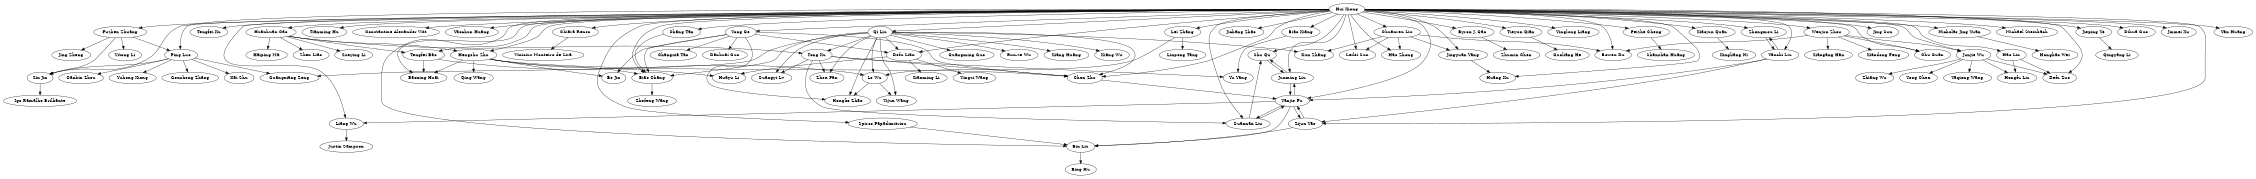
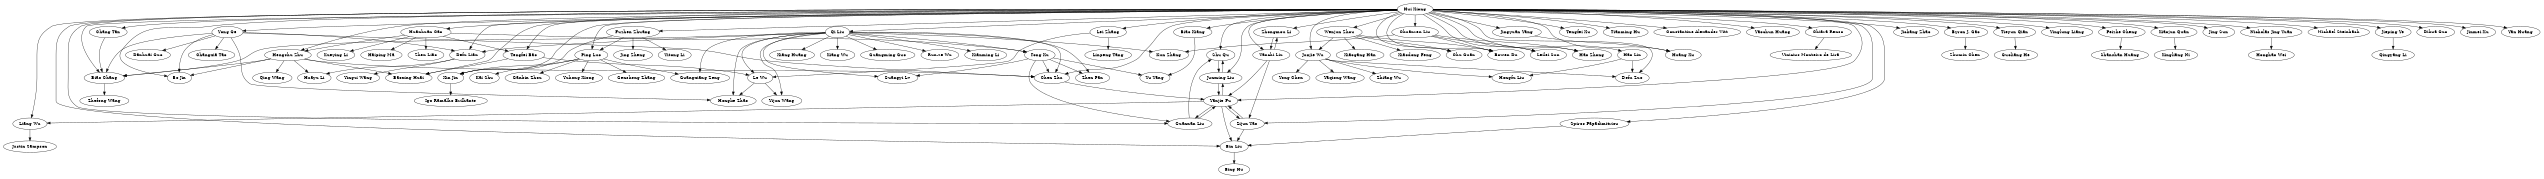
none -> (727, 12)
(1429, 43) -> none
(914, 66) -> (888, 38)
